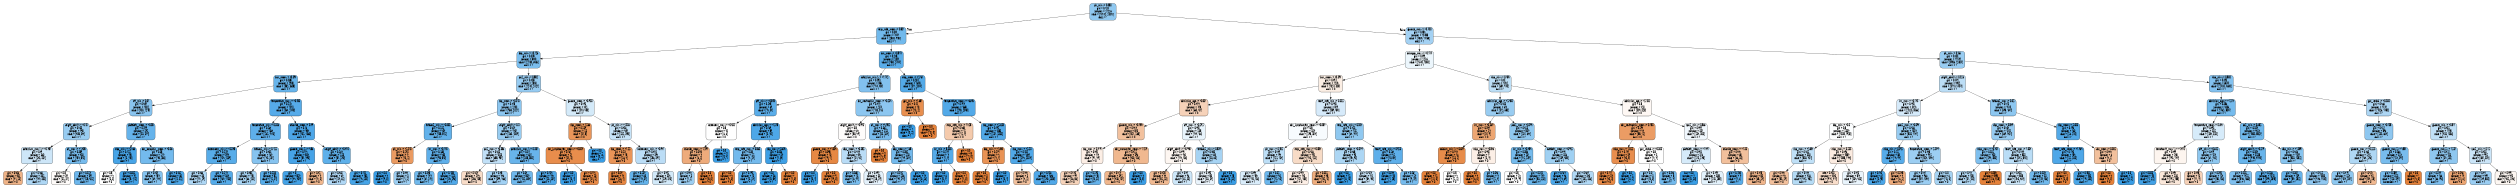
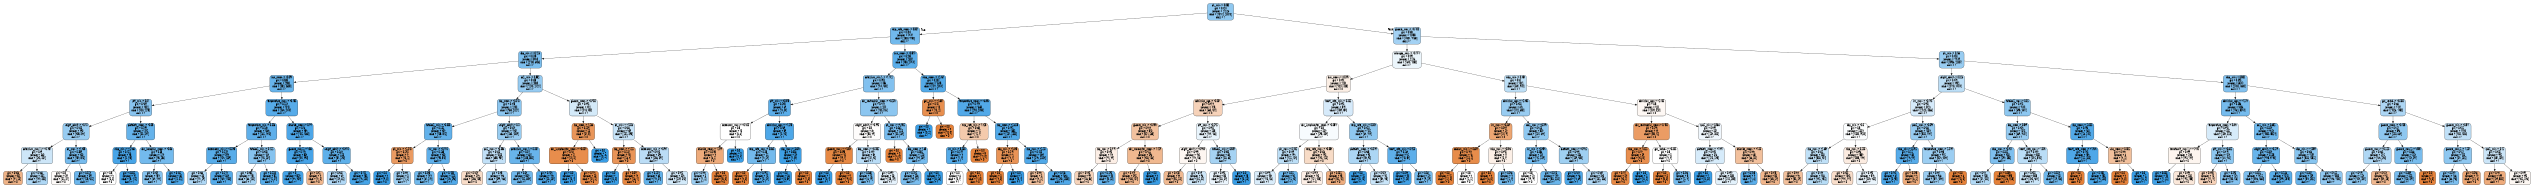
none -> (611, 178)
(941, 178) -> (955, 178)
(1409, 178) -> (1424, 178)
(1647, 178) -> (1662, 178)
(1689, 178) -> (1703, 178)
(1828, 178) -> (1842, 178)
(1944, 178) -> (1958, 178)
(2391, 178) -> (2405, 178)
(2481, 178) -> (2495, 178)
